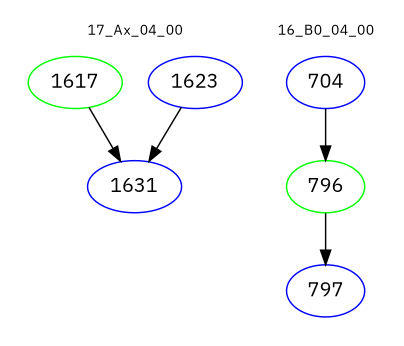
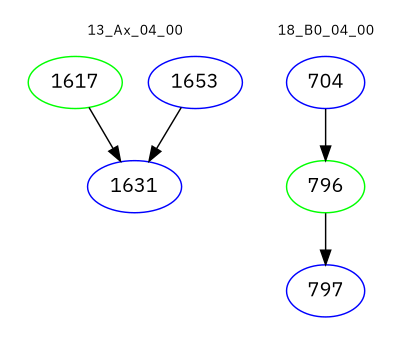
(136, 31) -> (136, 31)
(326, 31) -> (326, 31)
(195, 82) -> (195, 82)
